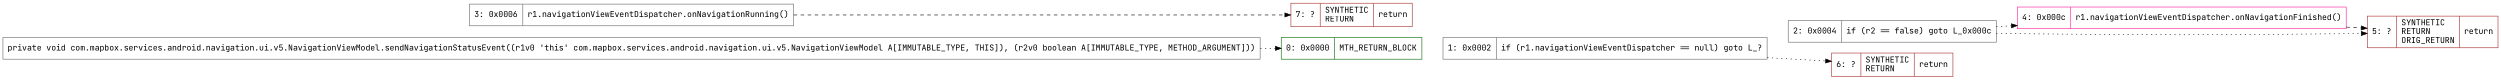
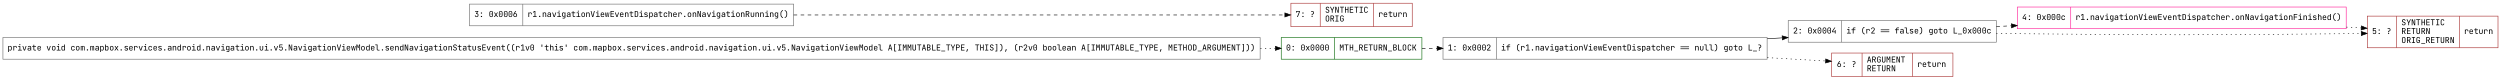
(1340, 19) -> (1335, 19)
(2004, 26) -> (2004, 26)
(2354, 28) -> (2354, 28)
none -> (1775, 38)
none -> (1430, 48)
(1888, 60) -> (1886, 60)
